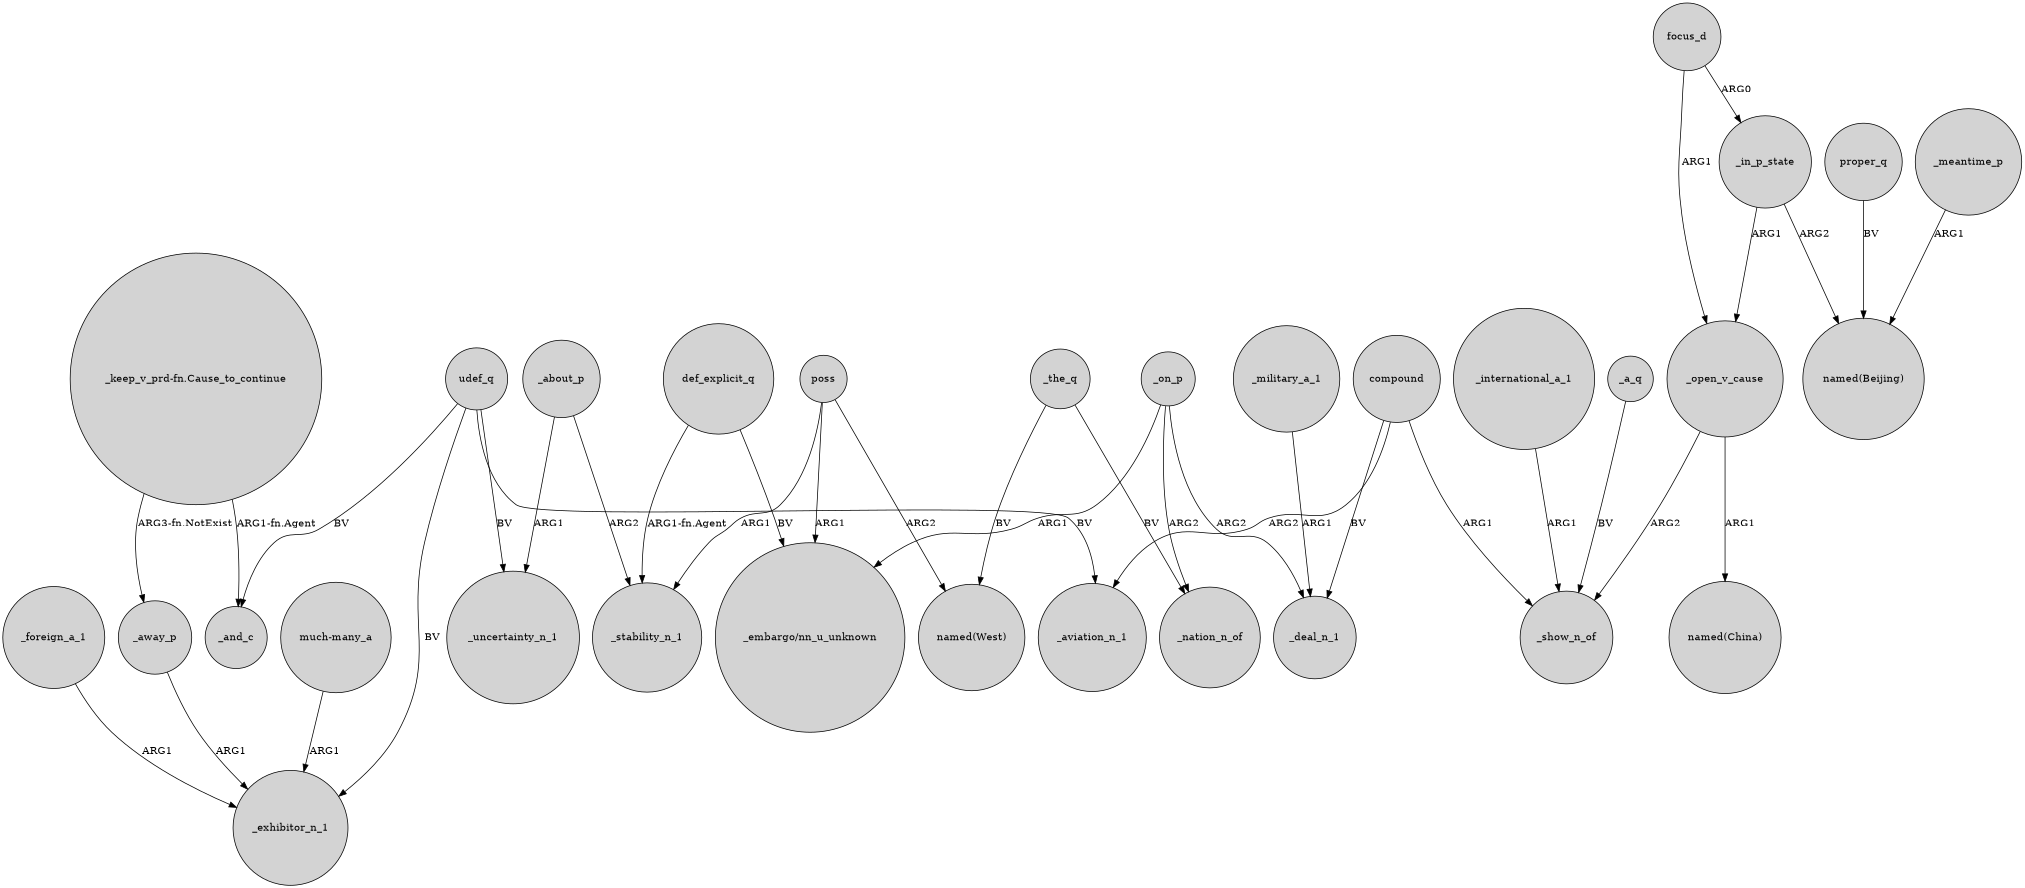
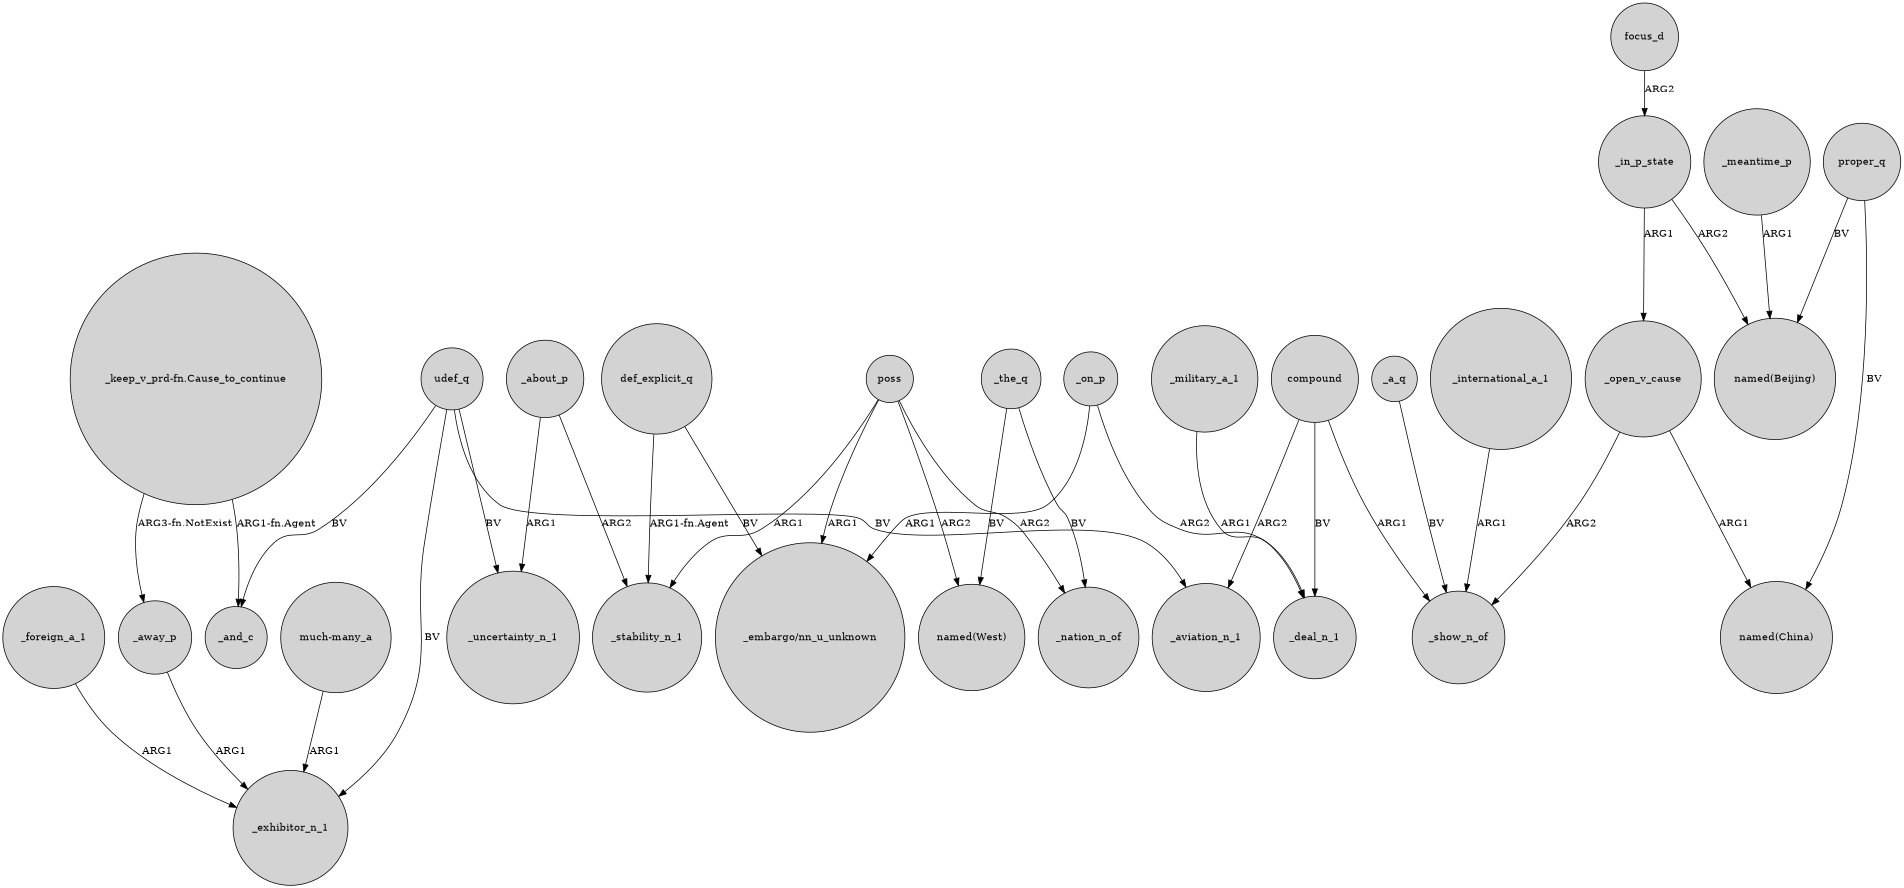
(1737, 90) -> (1660, 90)
(1680, 195) -> none
none -> (1861, 396)
(1165, 497) -> (972, 503)
